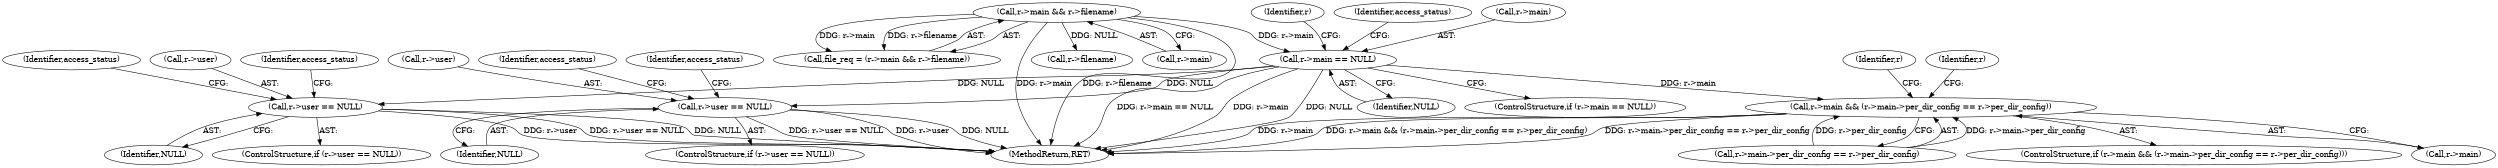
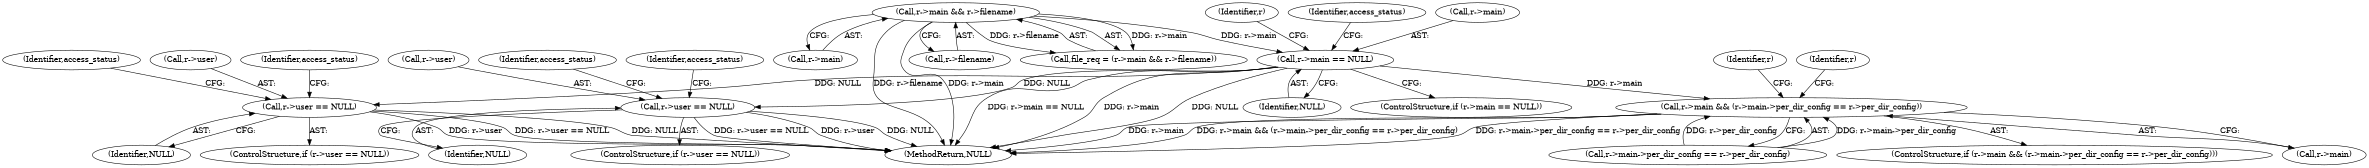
(1094, 36) -> (933, 36)
none -> (956, 39)
(1050, 155) -> (948, 155)
